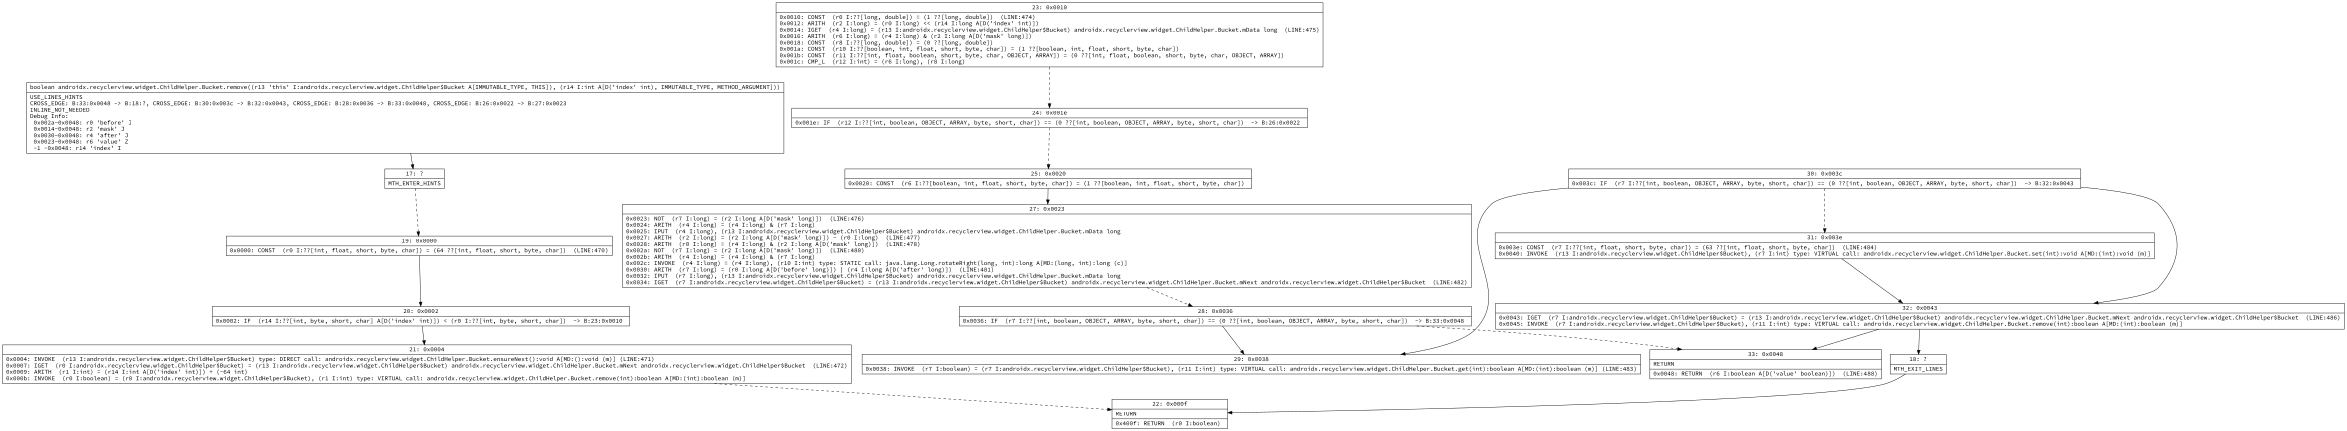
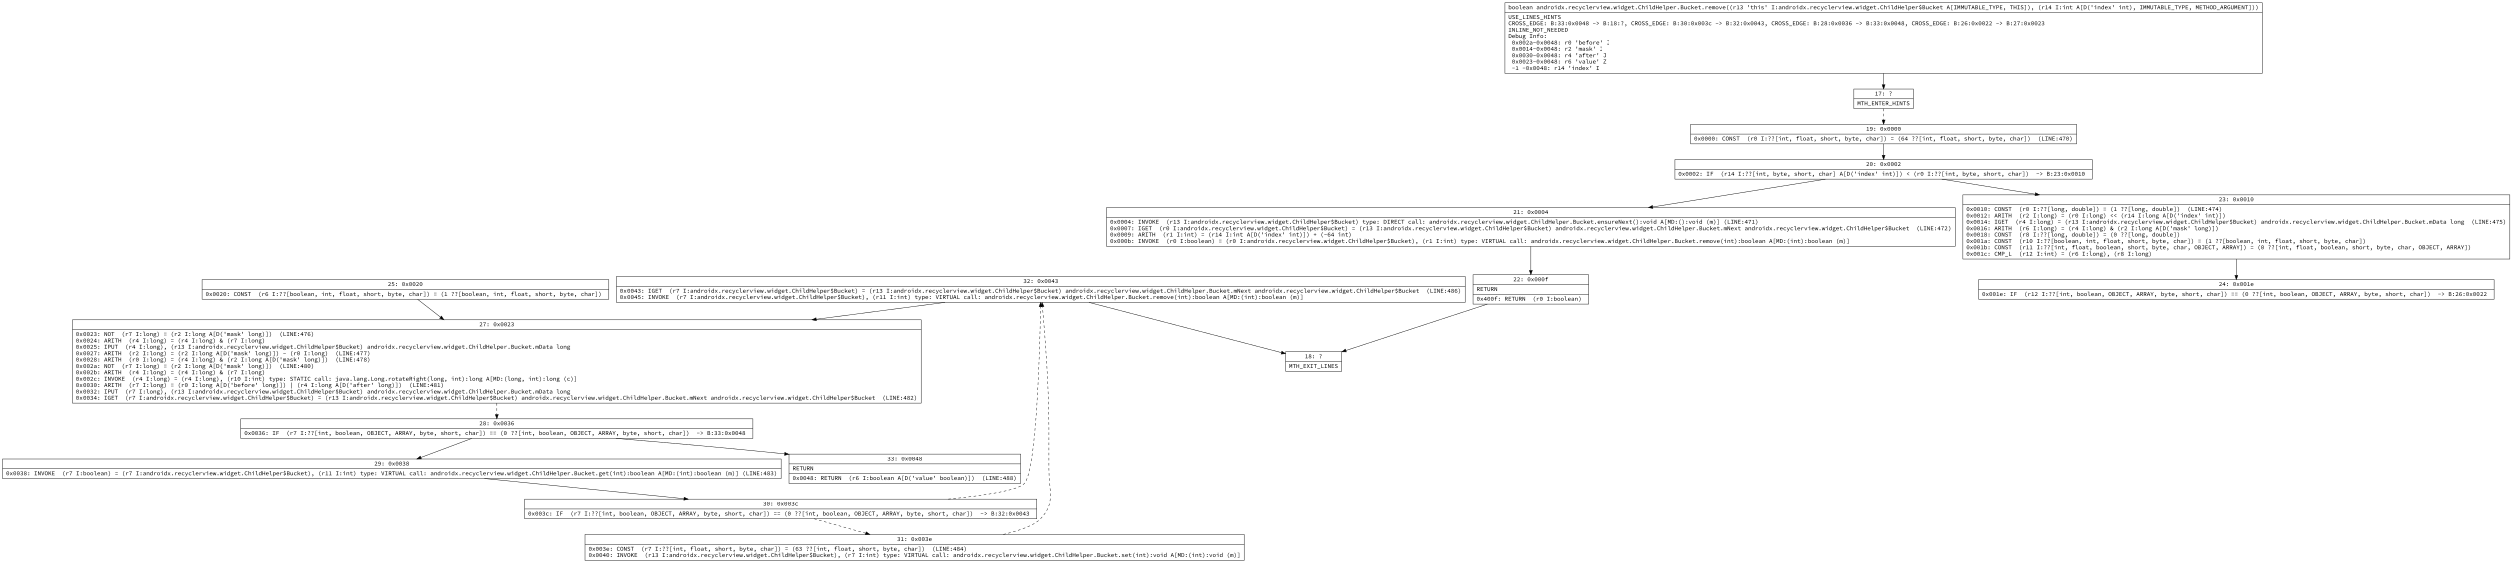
(1050, 85) -> (2236, 267)
(1049, 146) -> none
none -> (1988, 187)
(2176, 237) -> (1035, 435)
(1482, 264) -> (584, 489)
(1871, 280) -> (1049, 434)
(1547, 335) -> (700, 446)
(1848, 339) -> (881, 311)
(911, 396) -> (1531, 258)
(1570, 405) -> (1417, 327)
